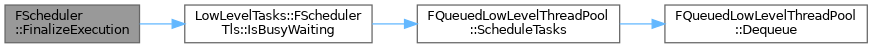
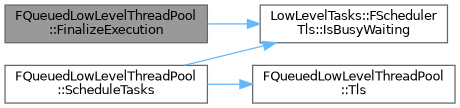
(72, 24) -> (106, 24)
(388, 24) -> (224, 56)
(766, 24) -> (354, 84)
